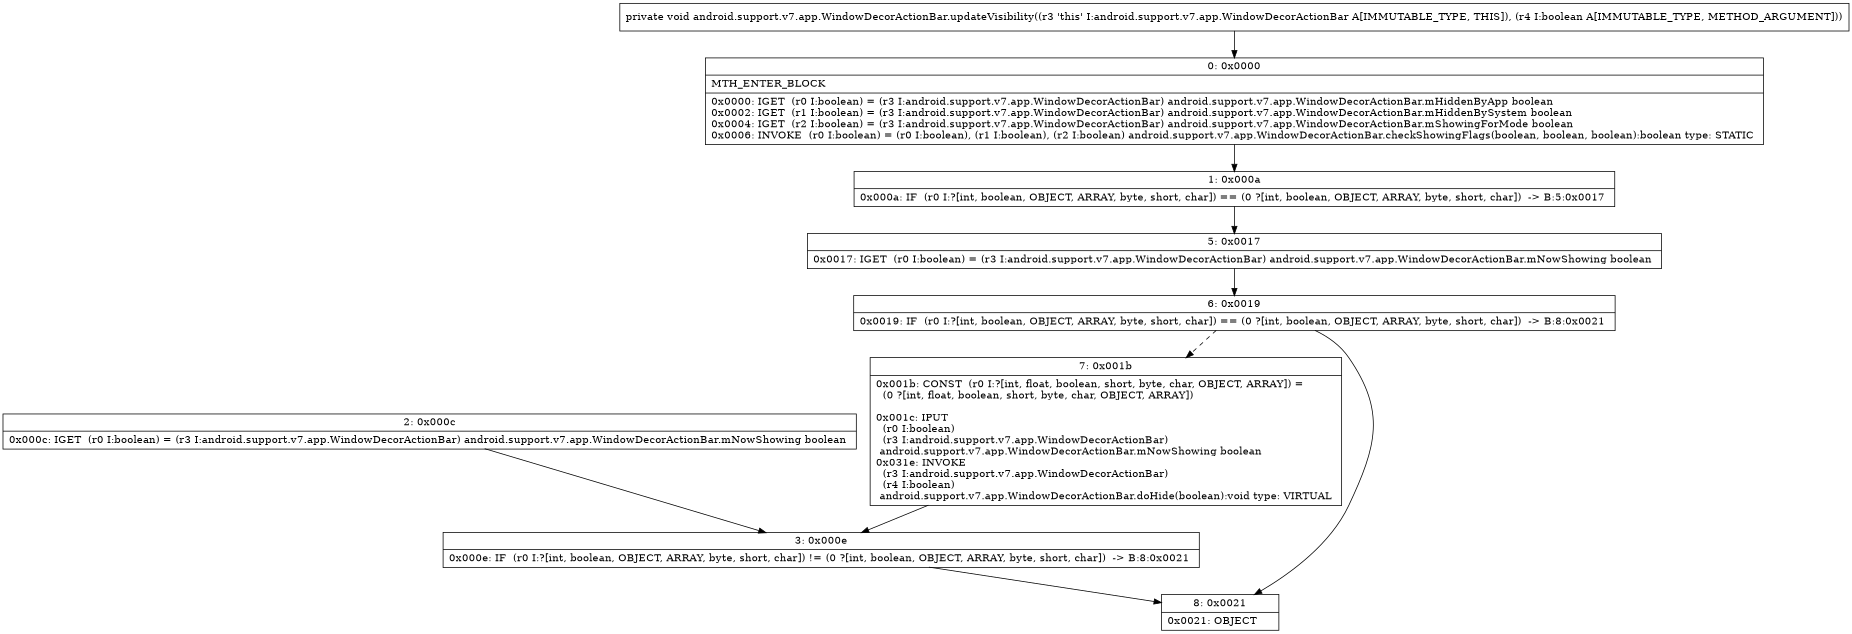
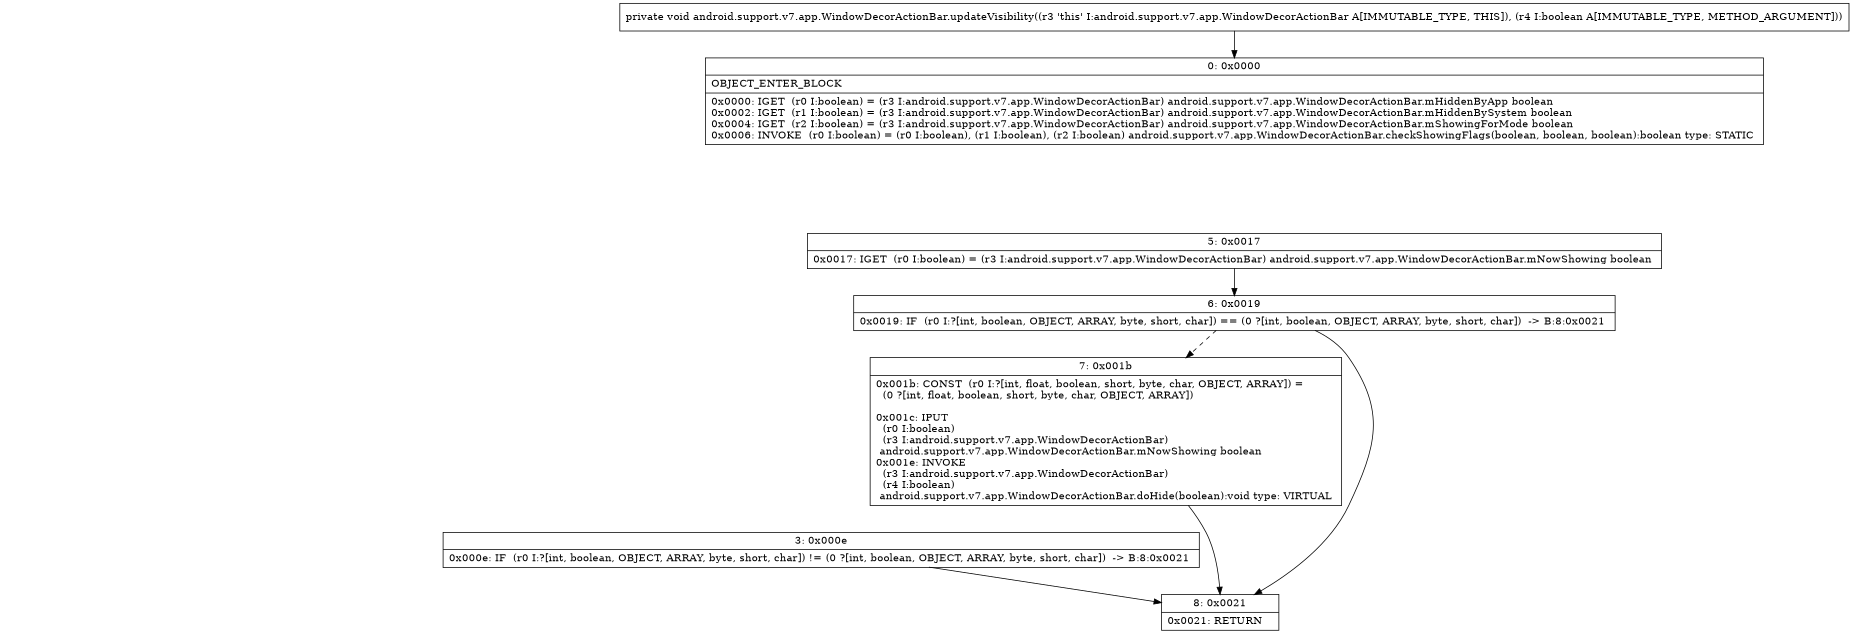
(769, 84) -> (777, 84)
(1234, 189) -> none
(430, 432) -> none
(925, 463) -> (925, 463)
(898, 518) -> (1211, 544)
(1217, 621) -> (1220, 621)
